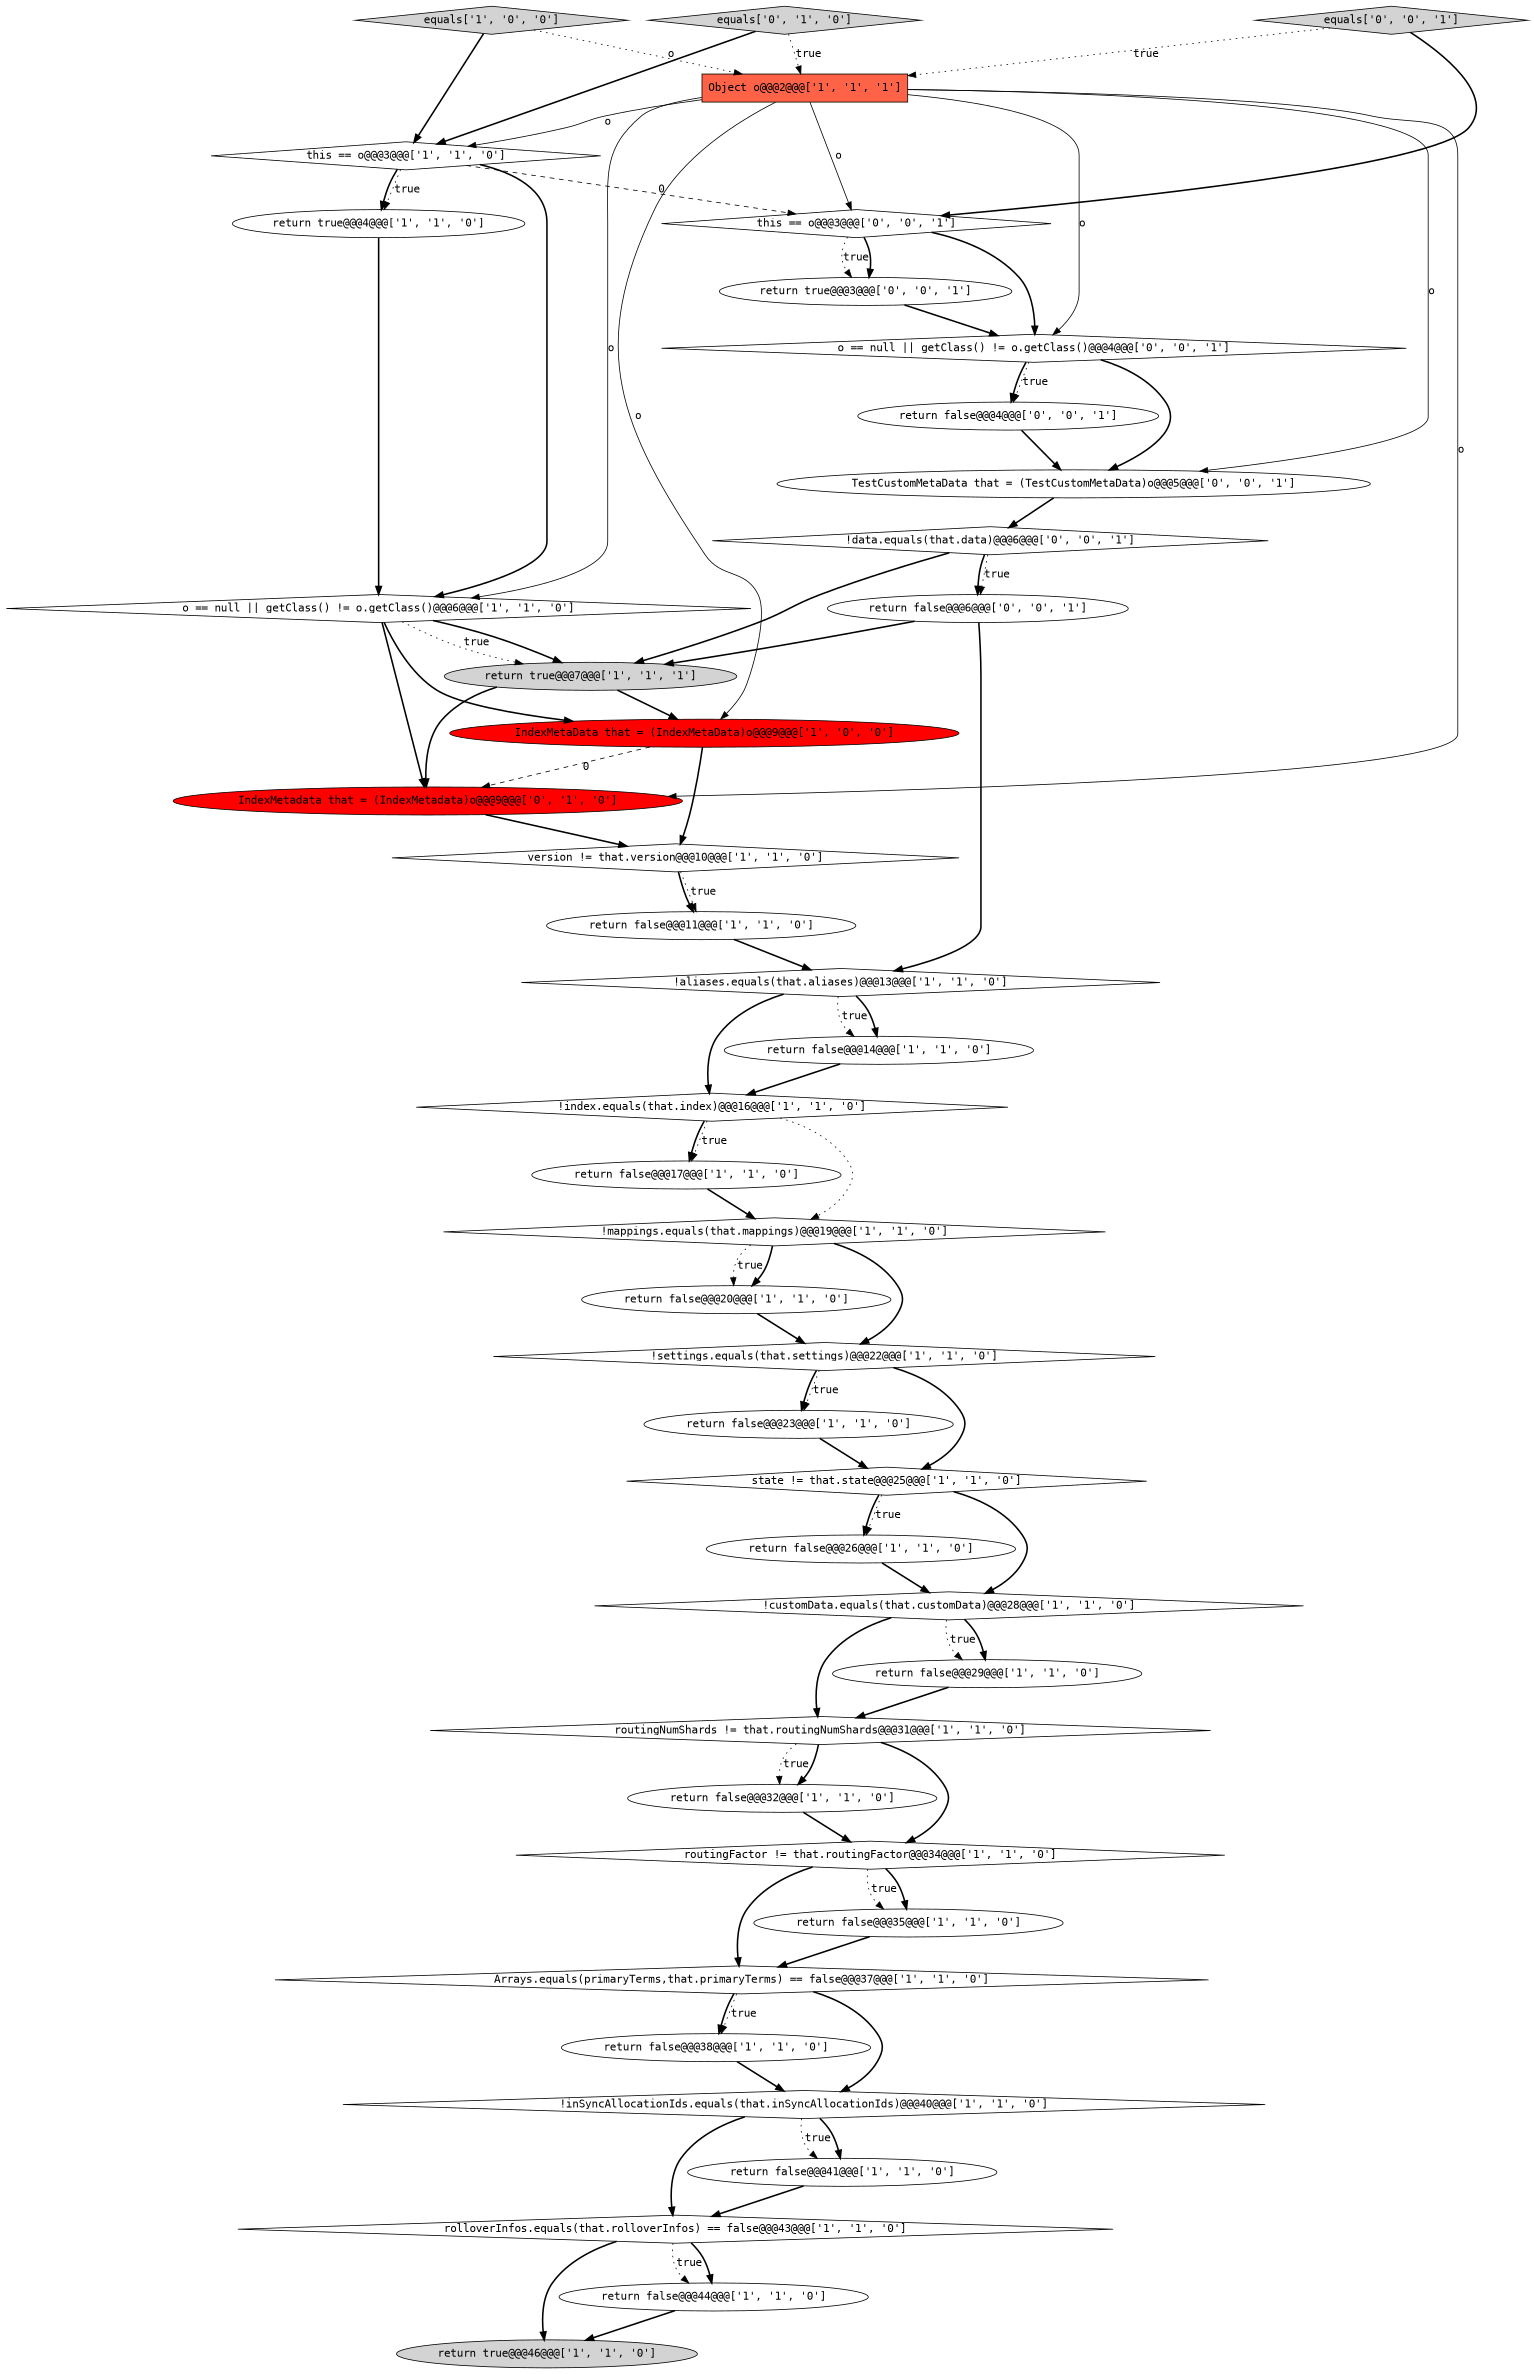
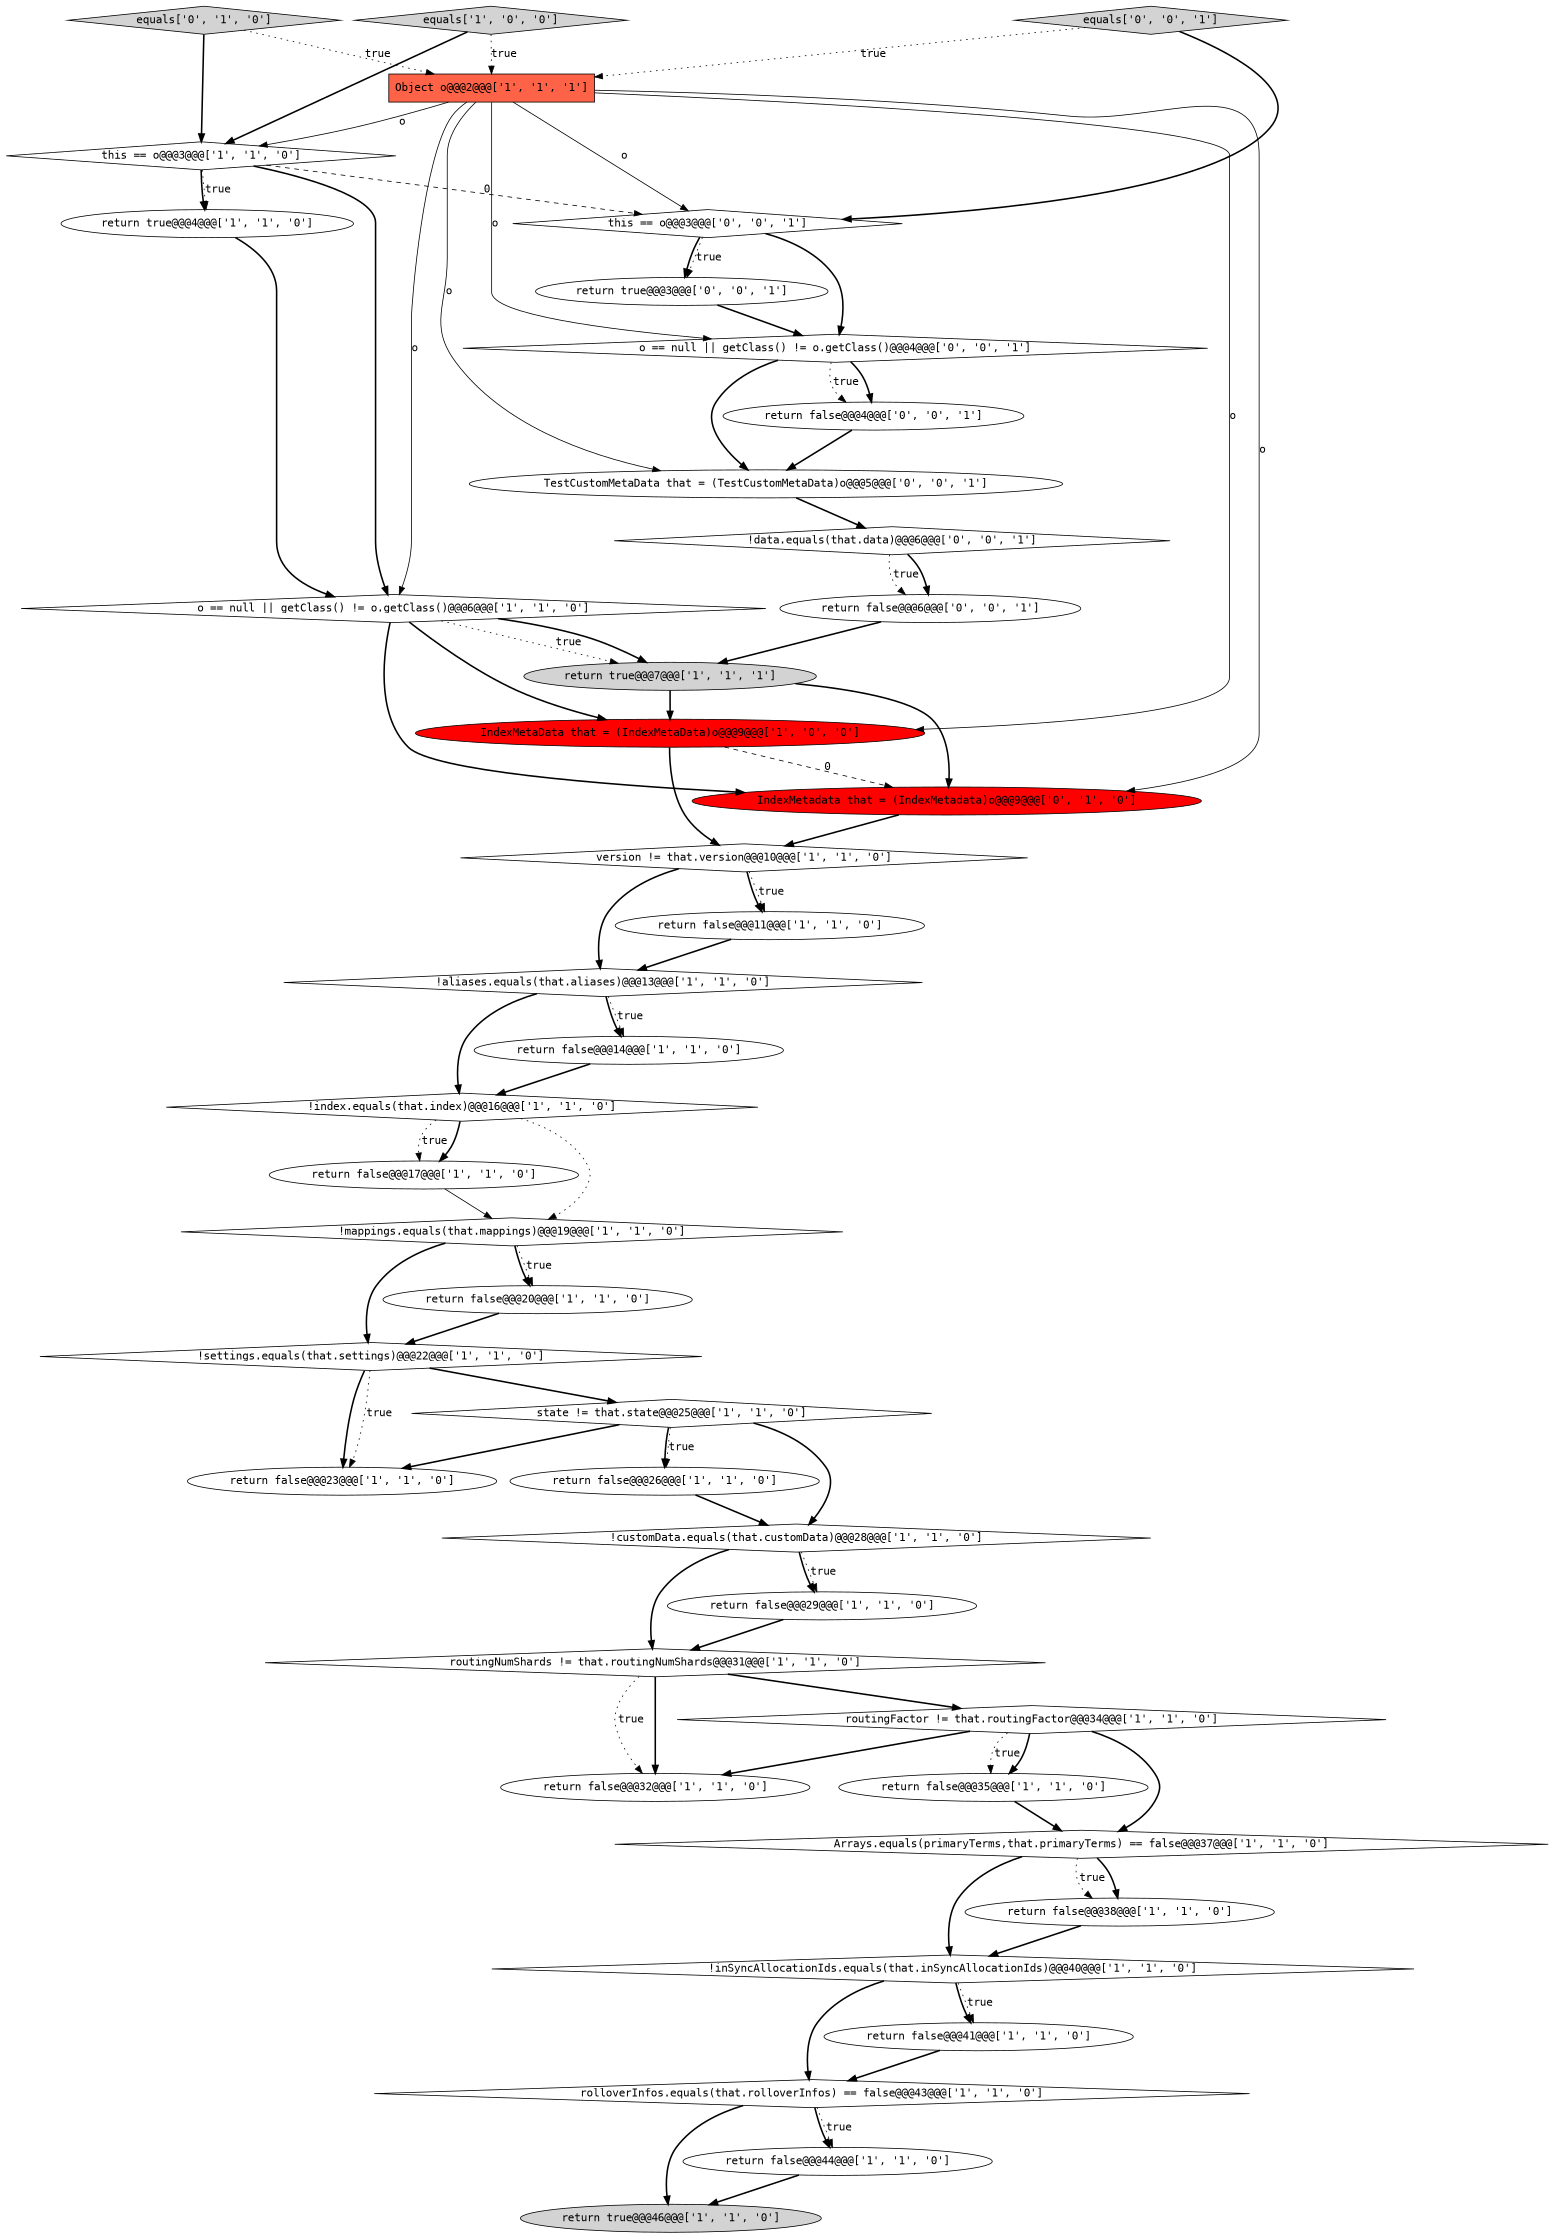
(671, 54) -> (504, 54)
(796, 605) -> none
(981, 821) -> (620, 900)
(728, 1202) -> (465, 1202)
(840, 1451) -> (515, 1446)
(823, 1825) -> (850, 1752)
